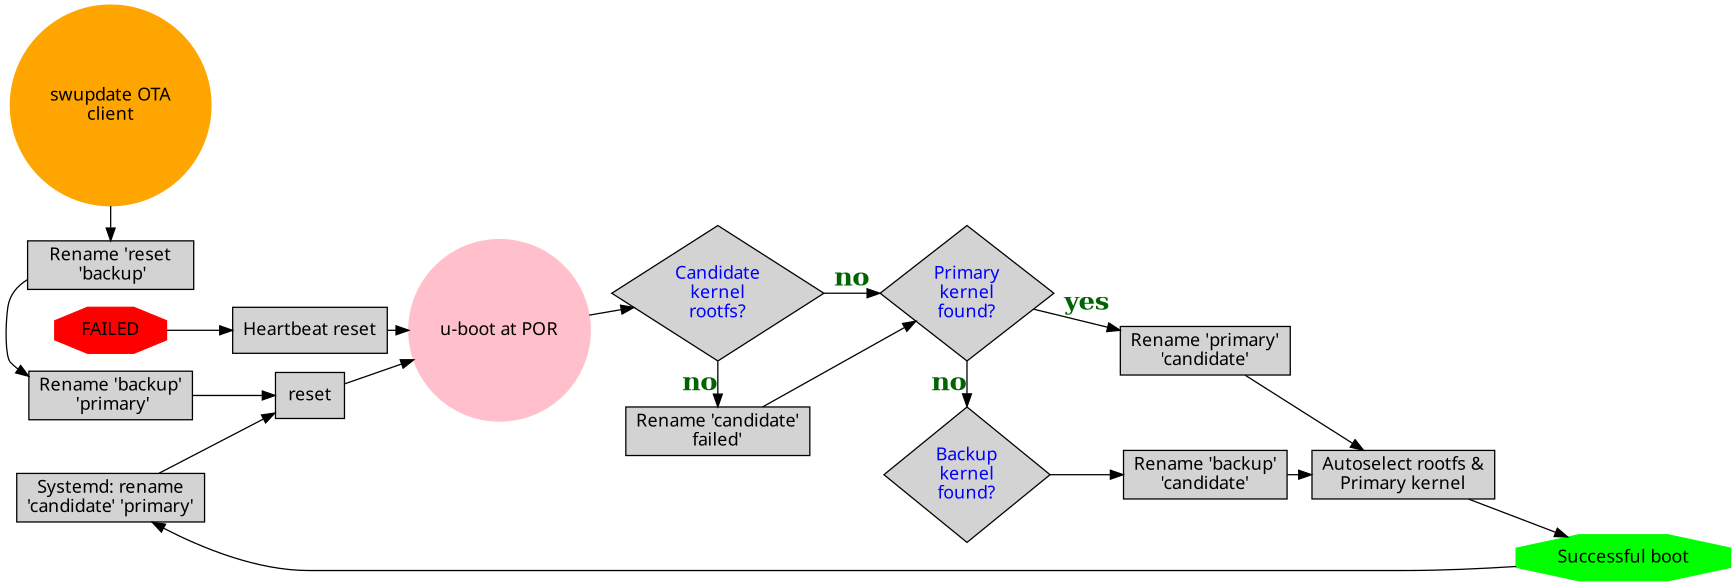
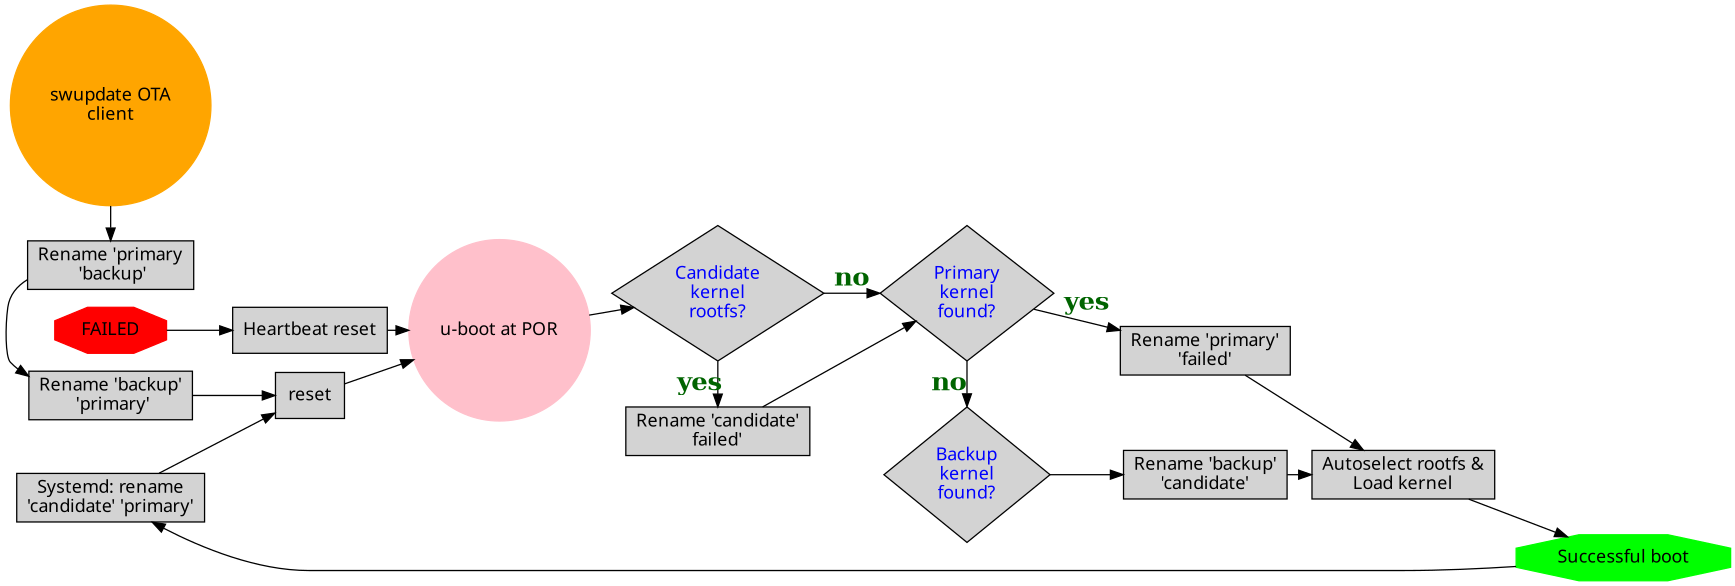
(111, 265) -> (111, 265)
(1205, 351) -> (1205, 351)
(700, 384) -> (700, 384)
(1403, 475) -> (1403, 475)
